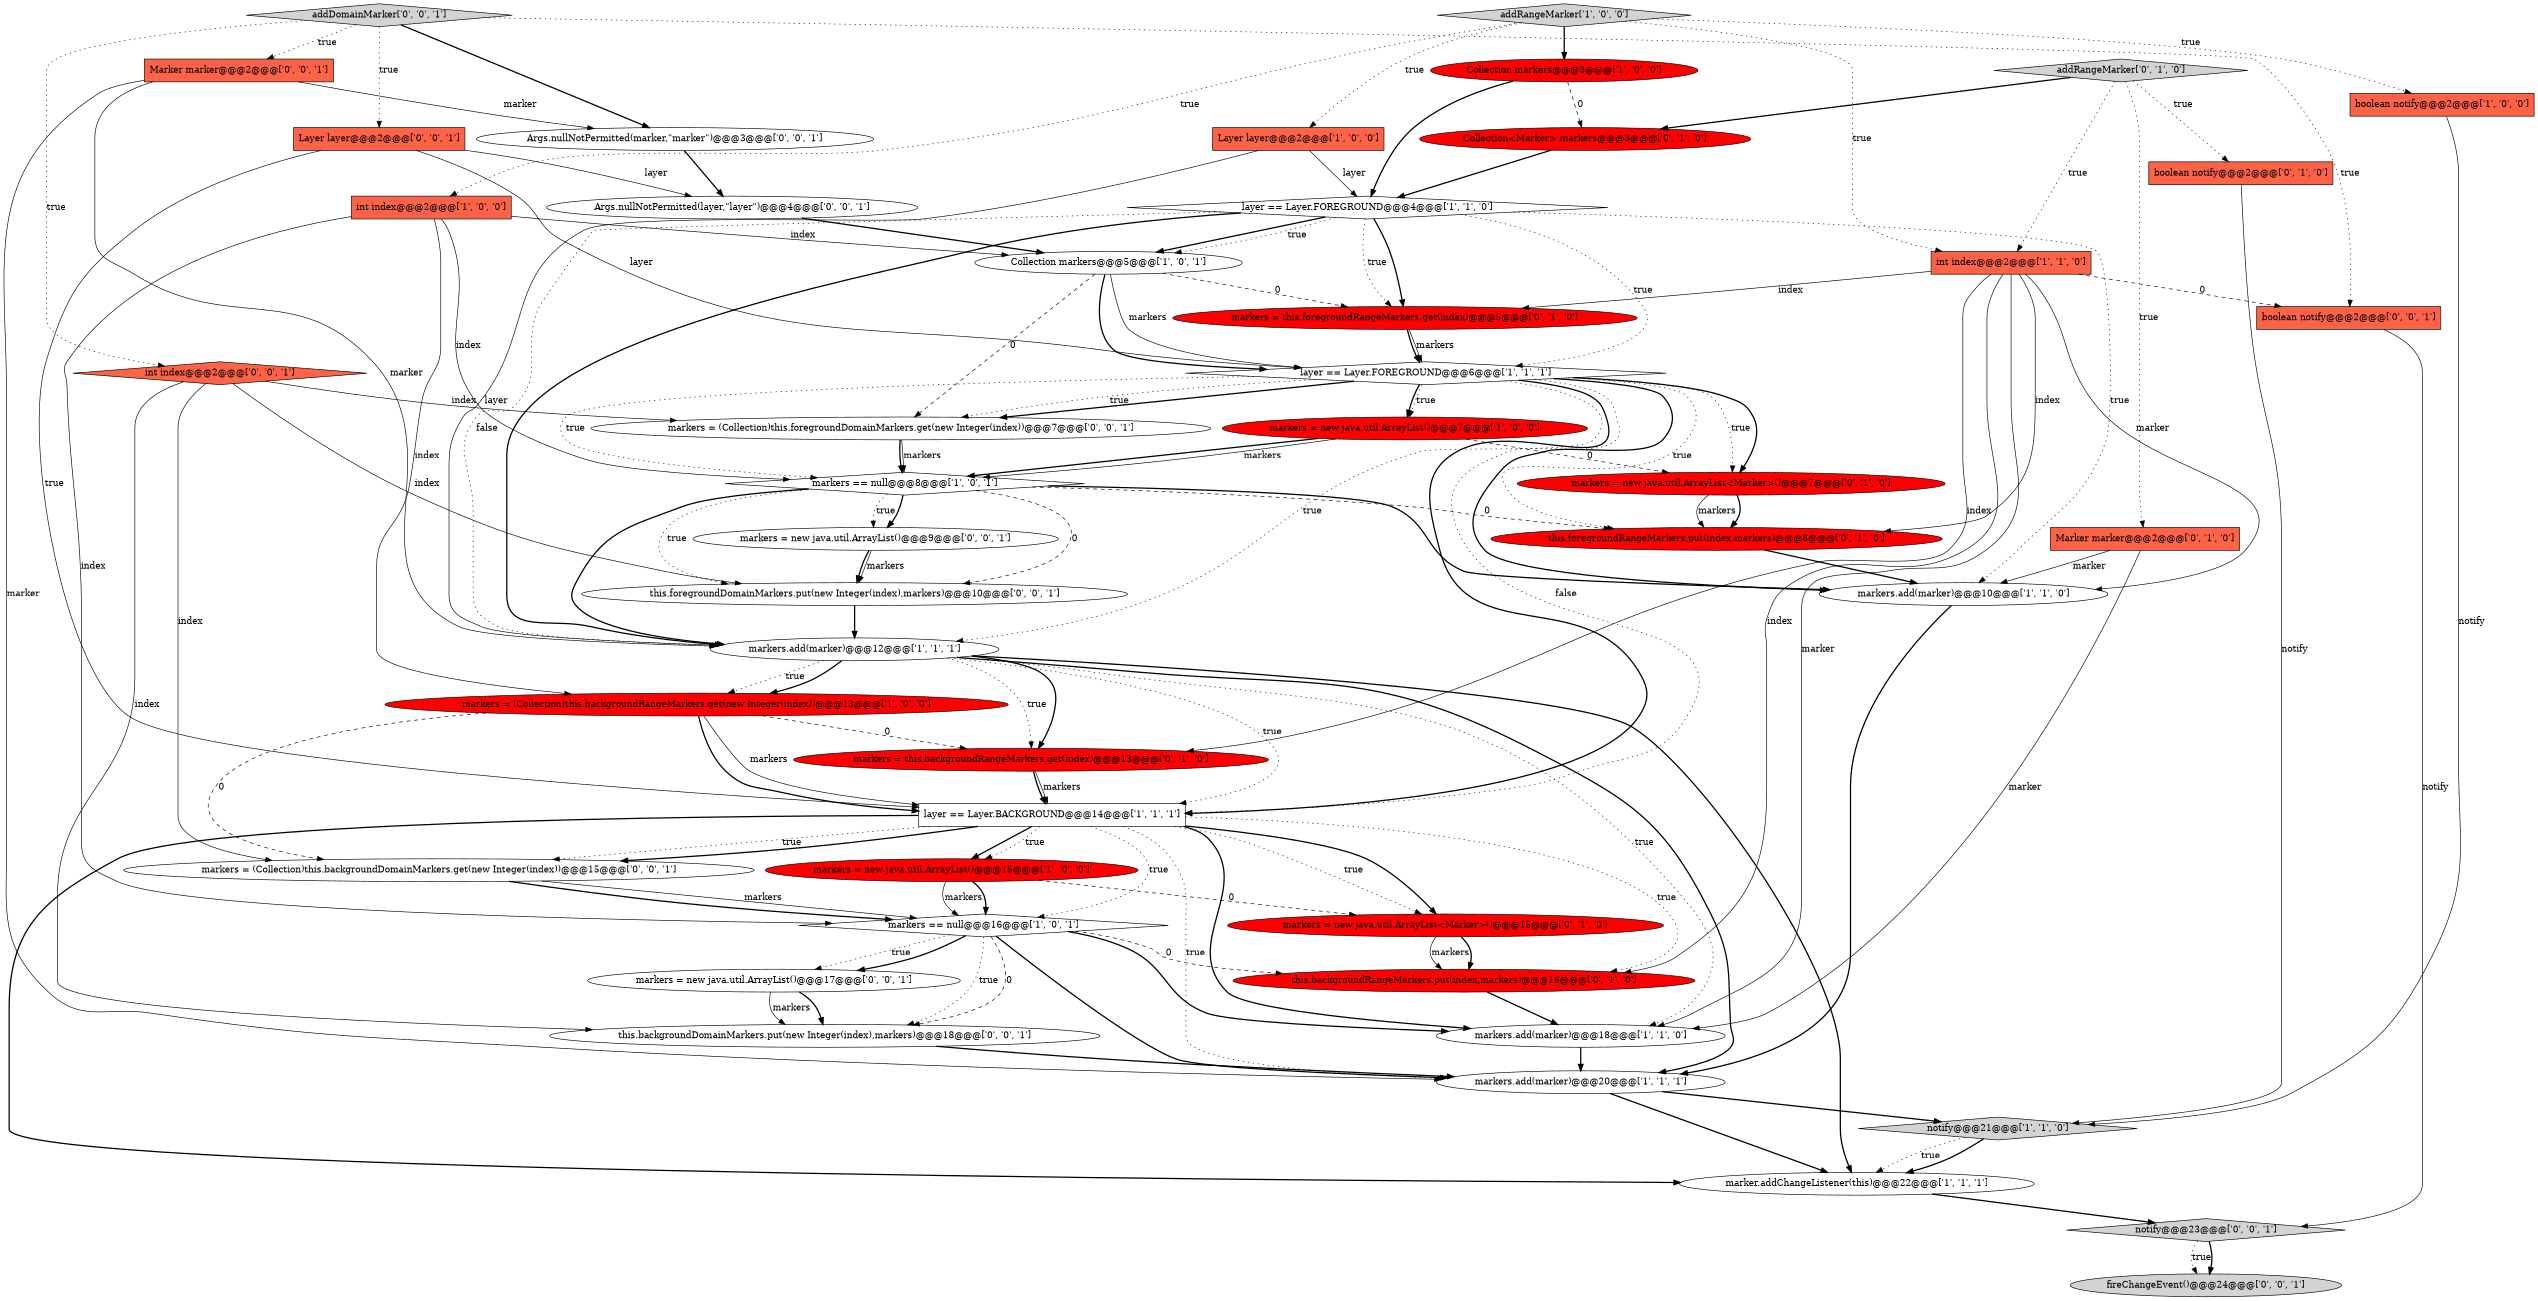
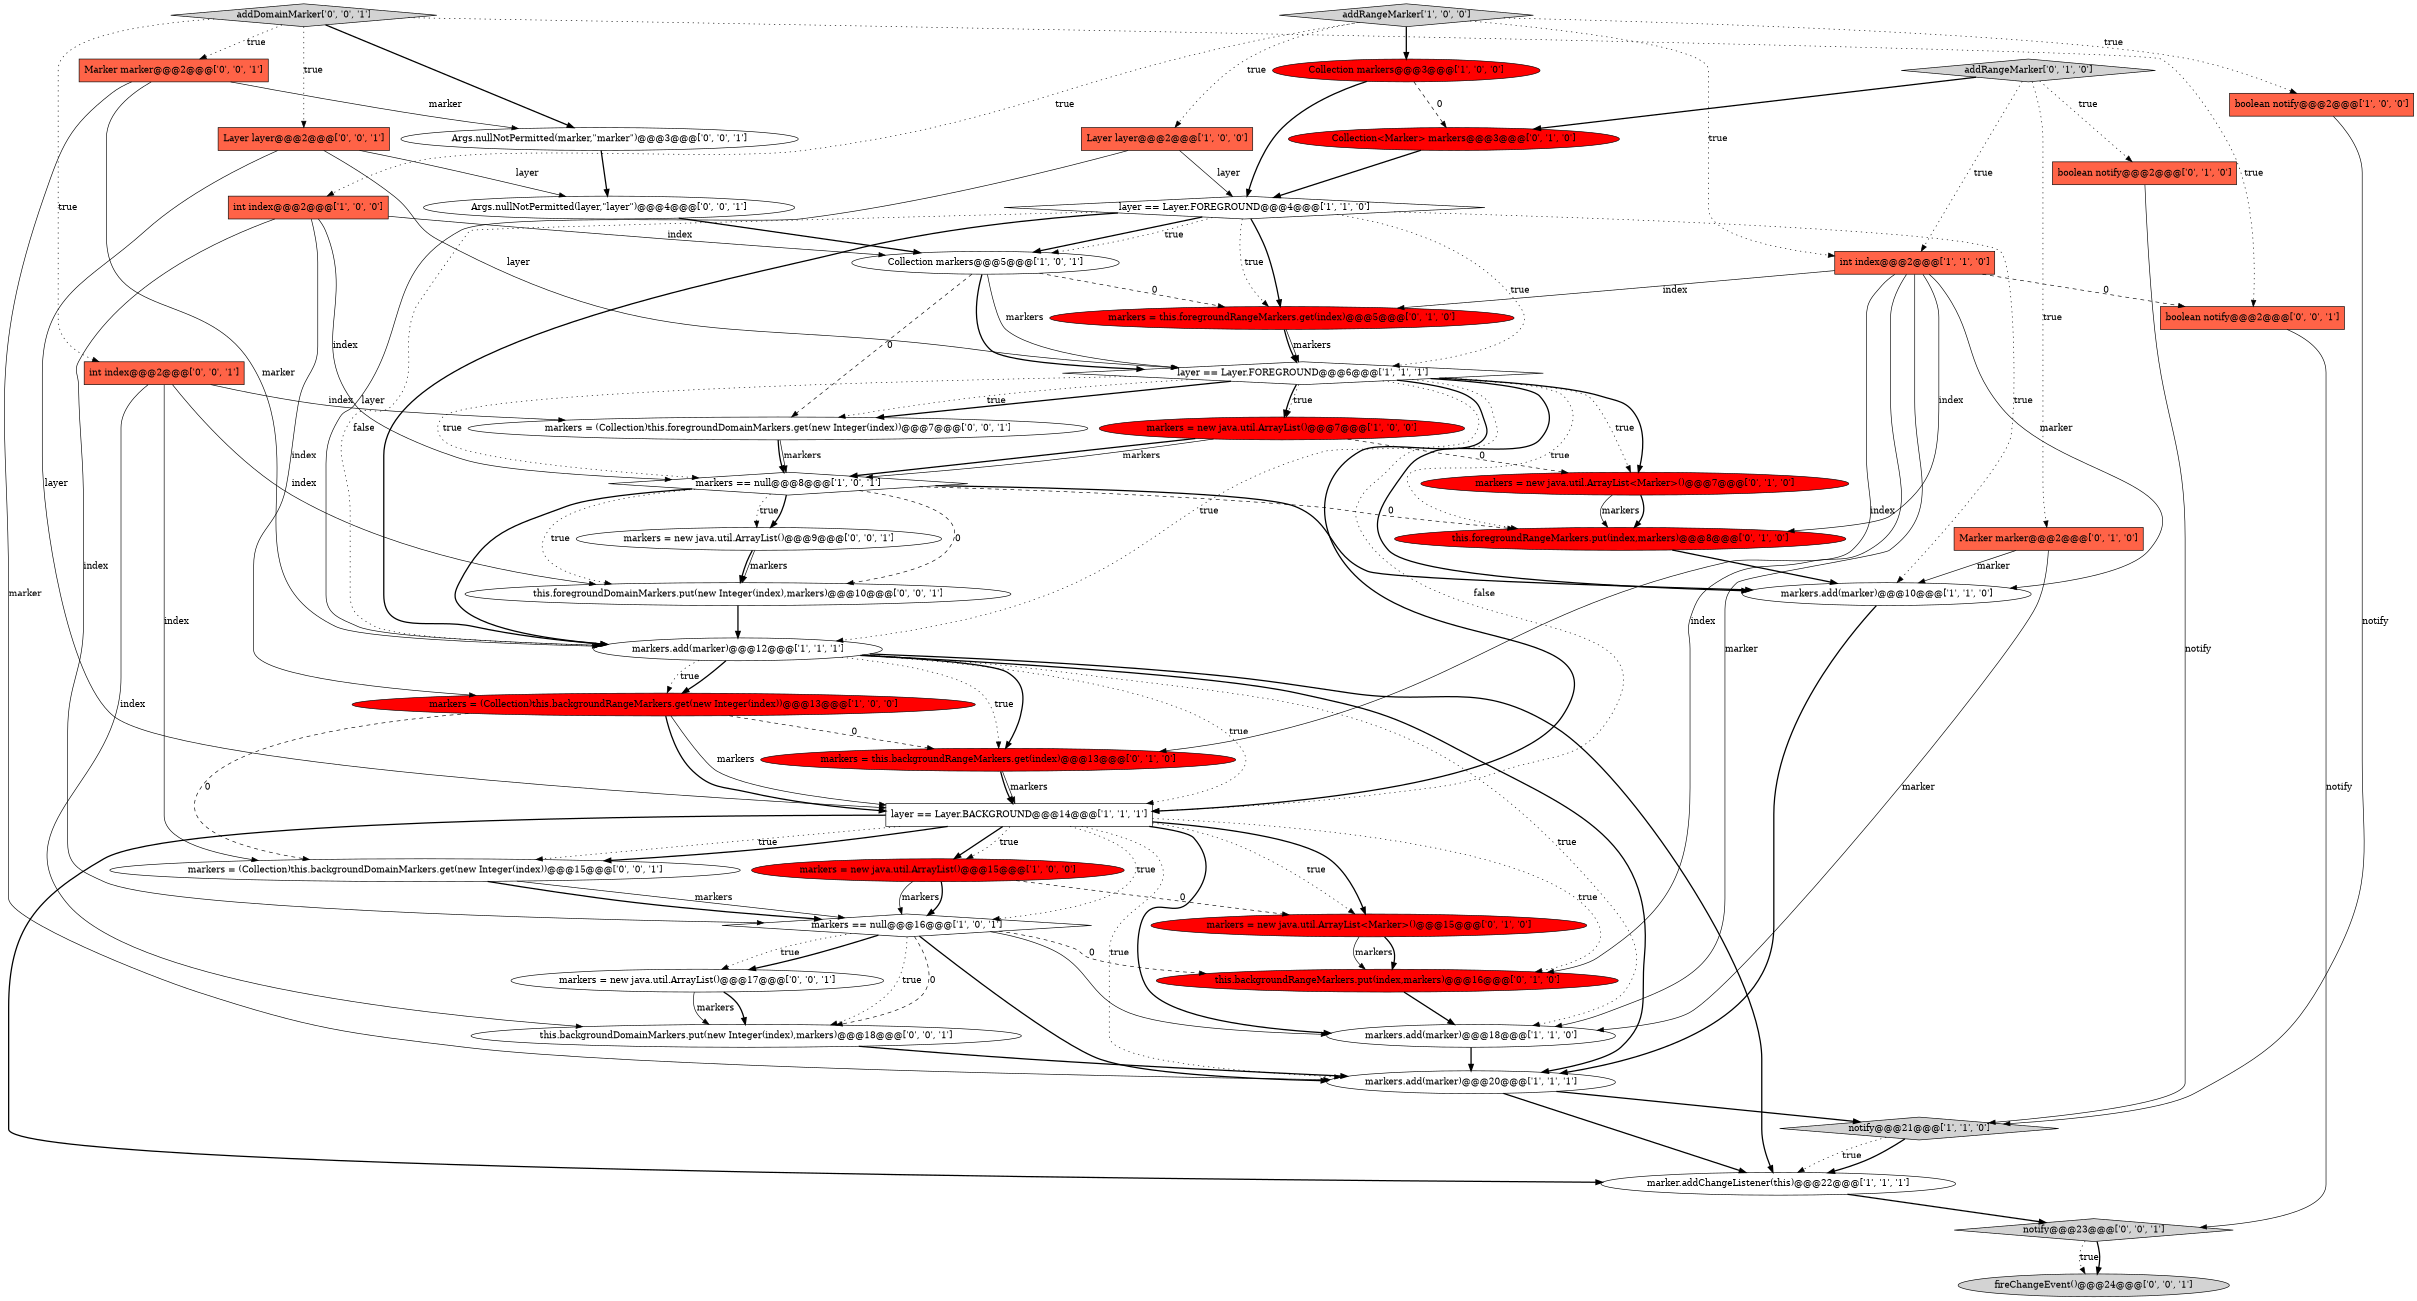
(220, 373) -> (164, 373)
(55, 484) -> (57, 484)
(1241, 1019) -> (1143, 1017)
